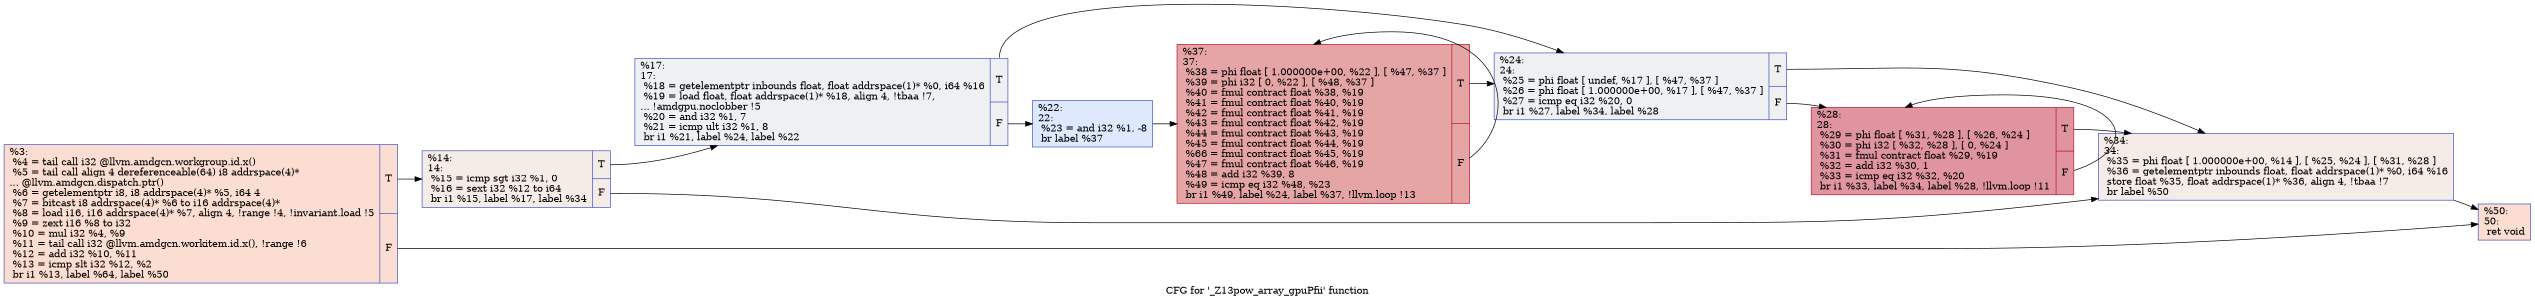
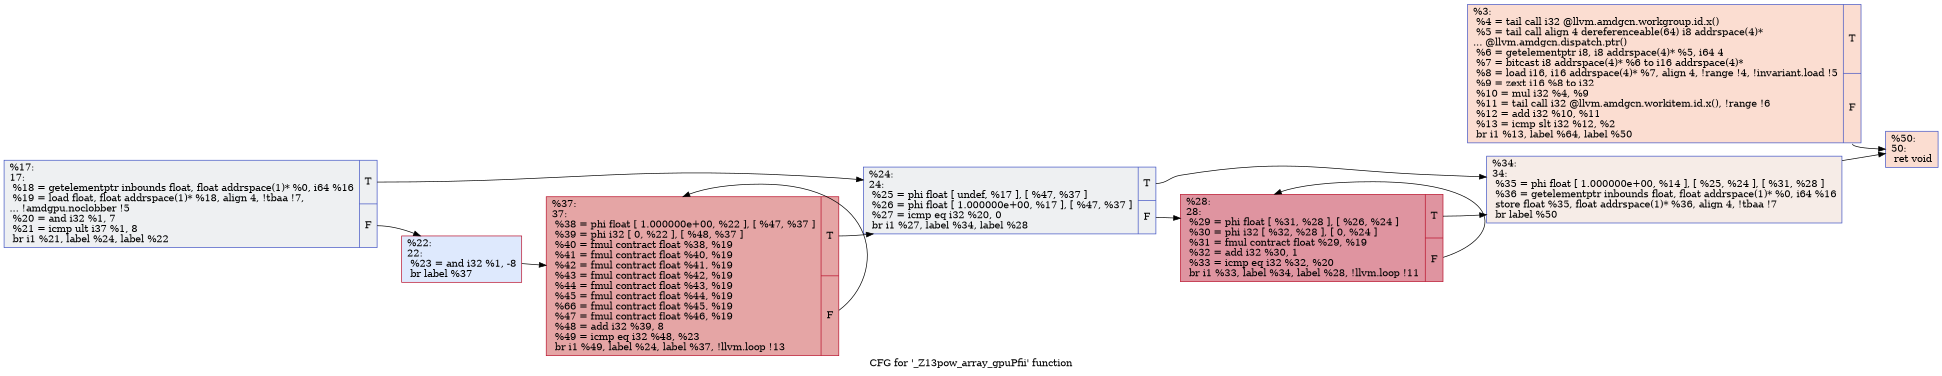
(1092, 124) -> (462, 259)
(704, 127) -> (74, 229)
(516, 179) -> none
